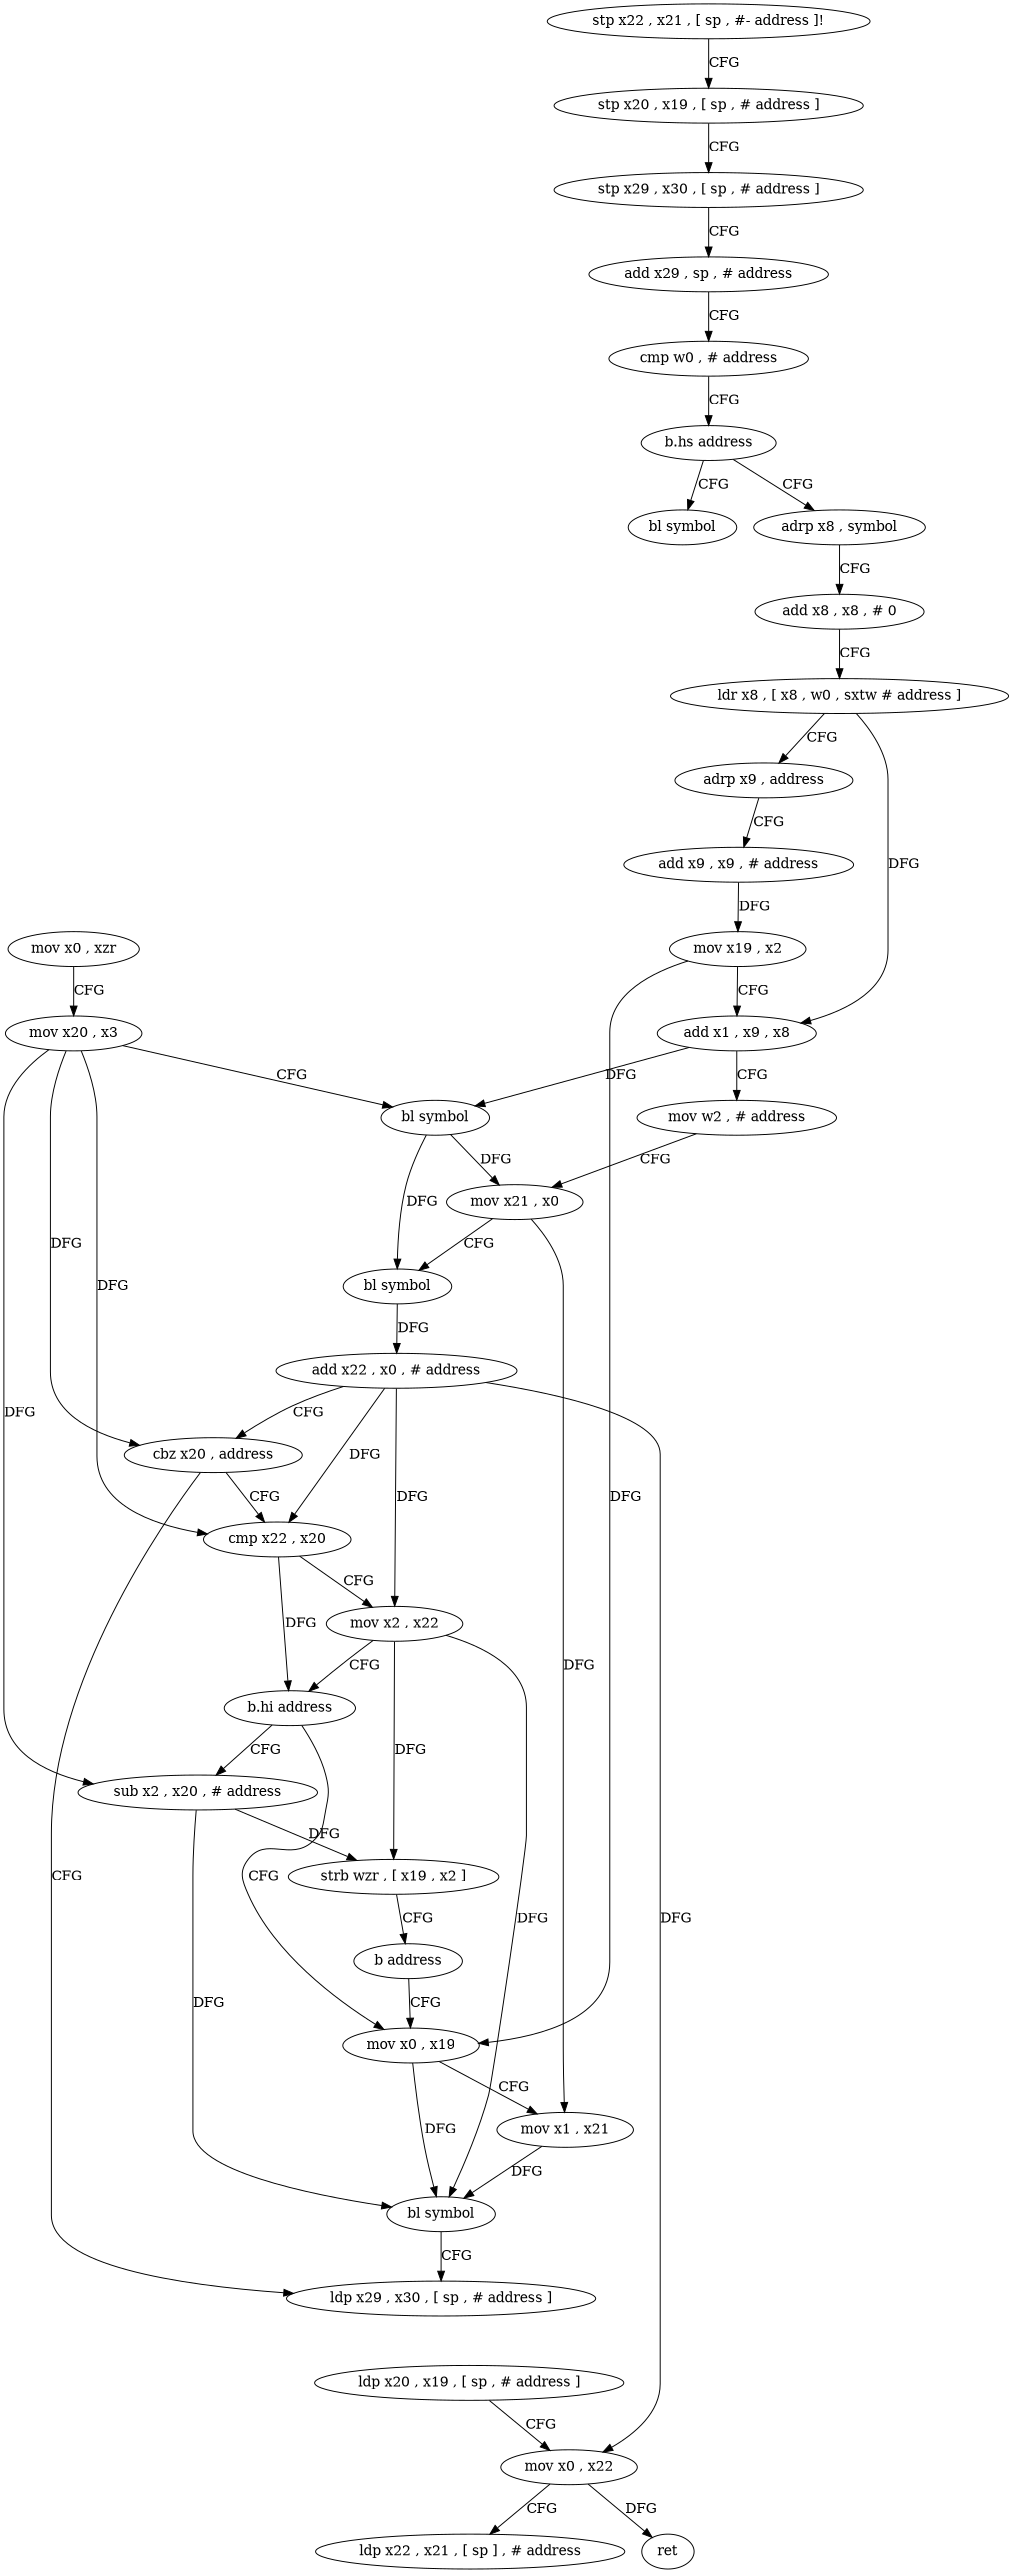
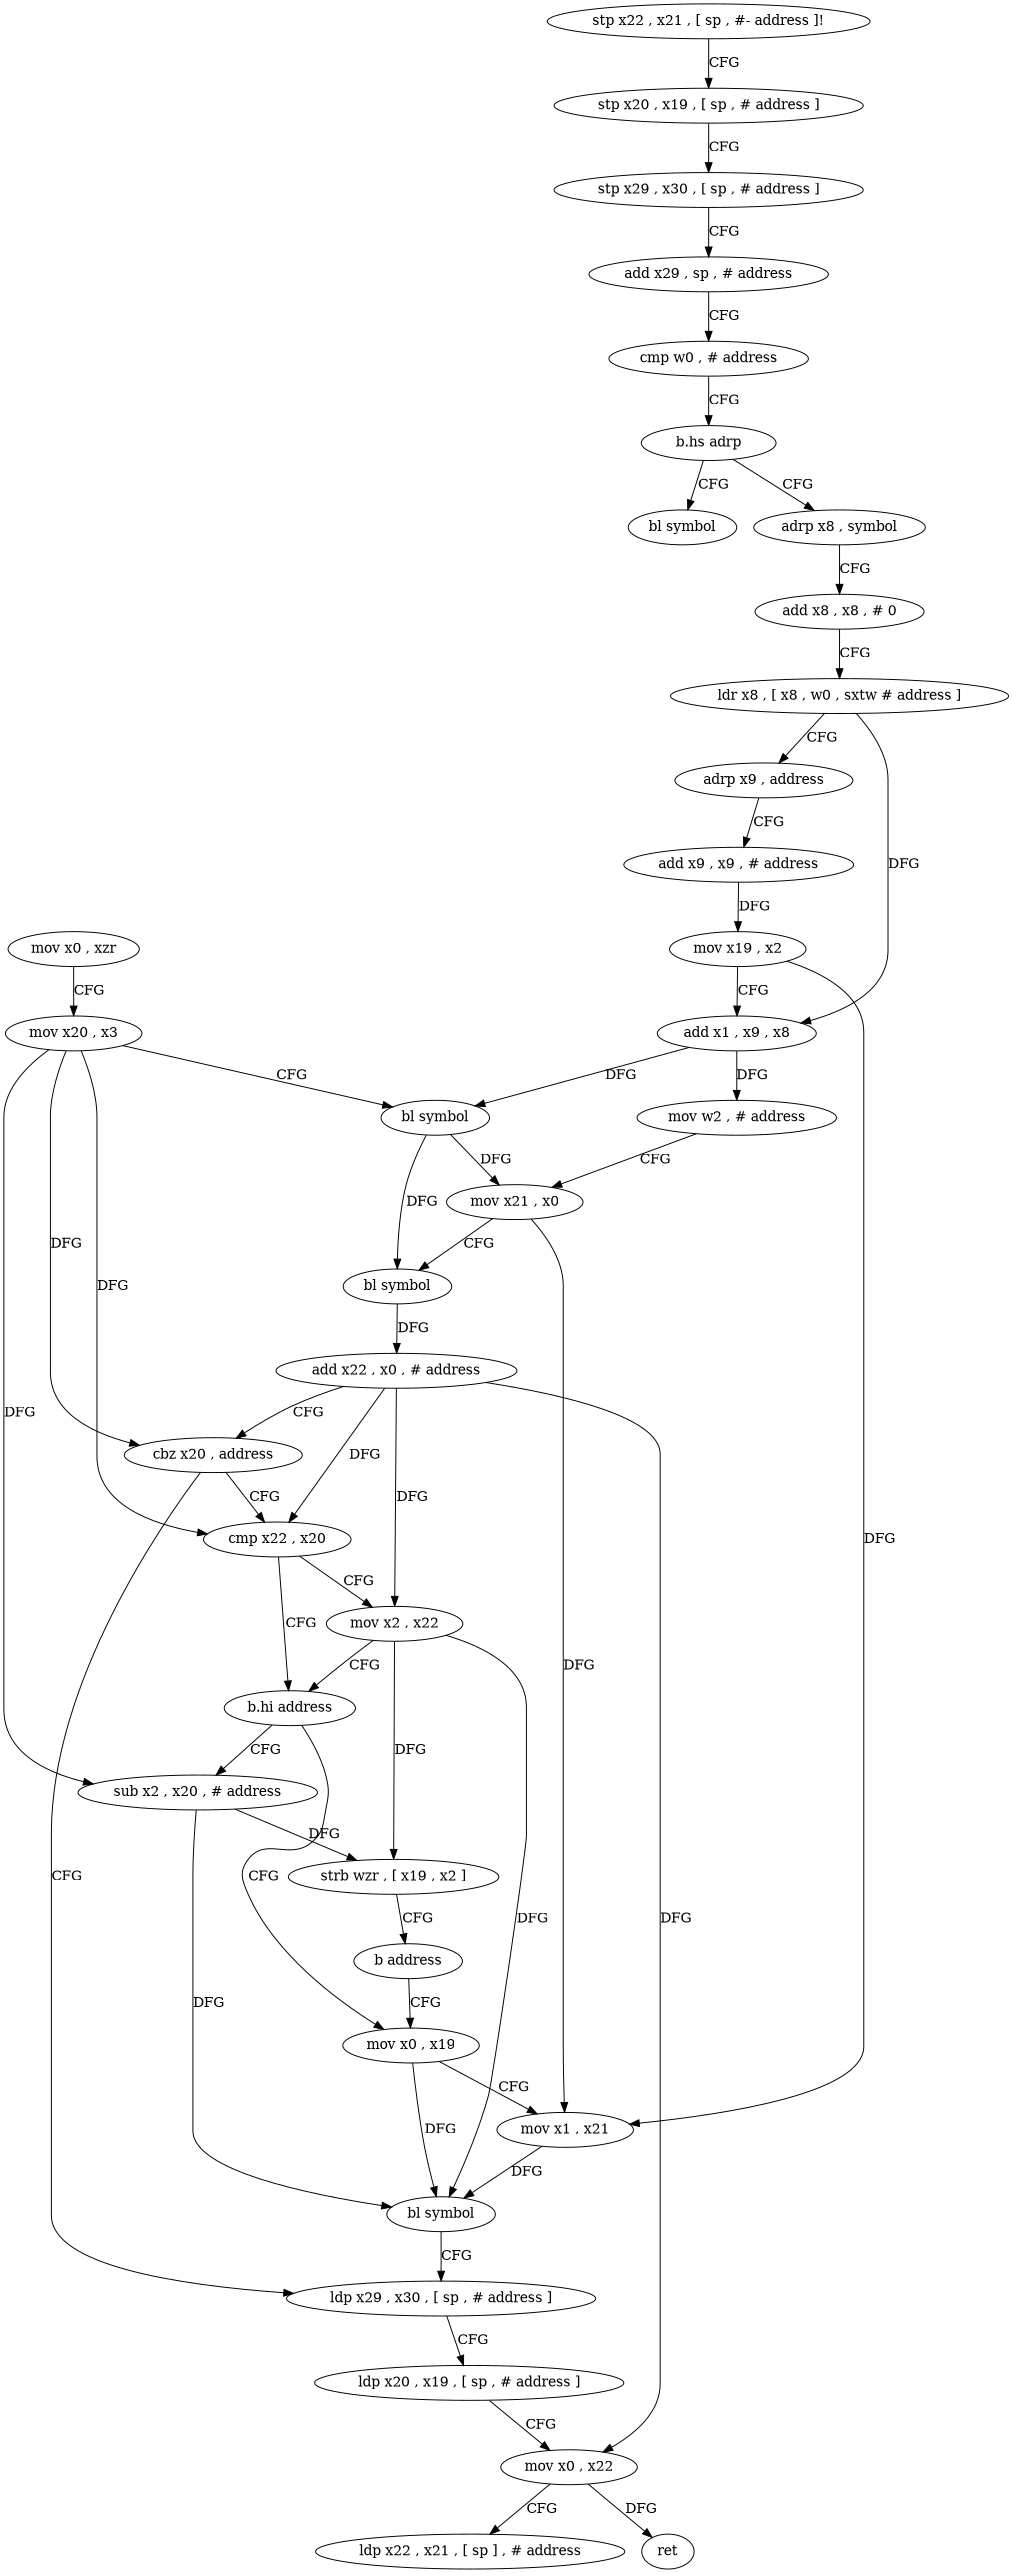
(709, 443) -> (709, 443)
(752, 1076) -> (752, 1076)
(610, 1520) -> (864, 1607)
(301, 1624) -> (301, 1624)
none -> (454, 2336)
